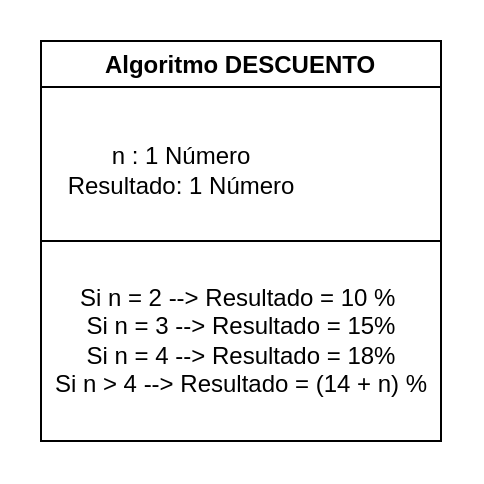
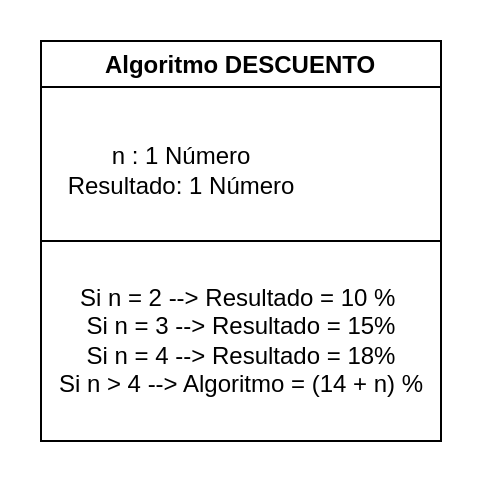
(242, 341) -> (242, 341)
